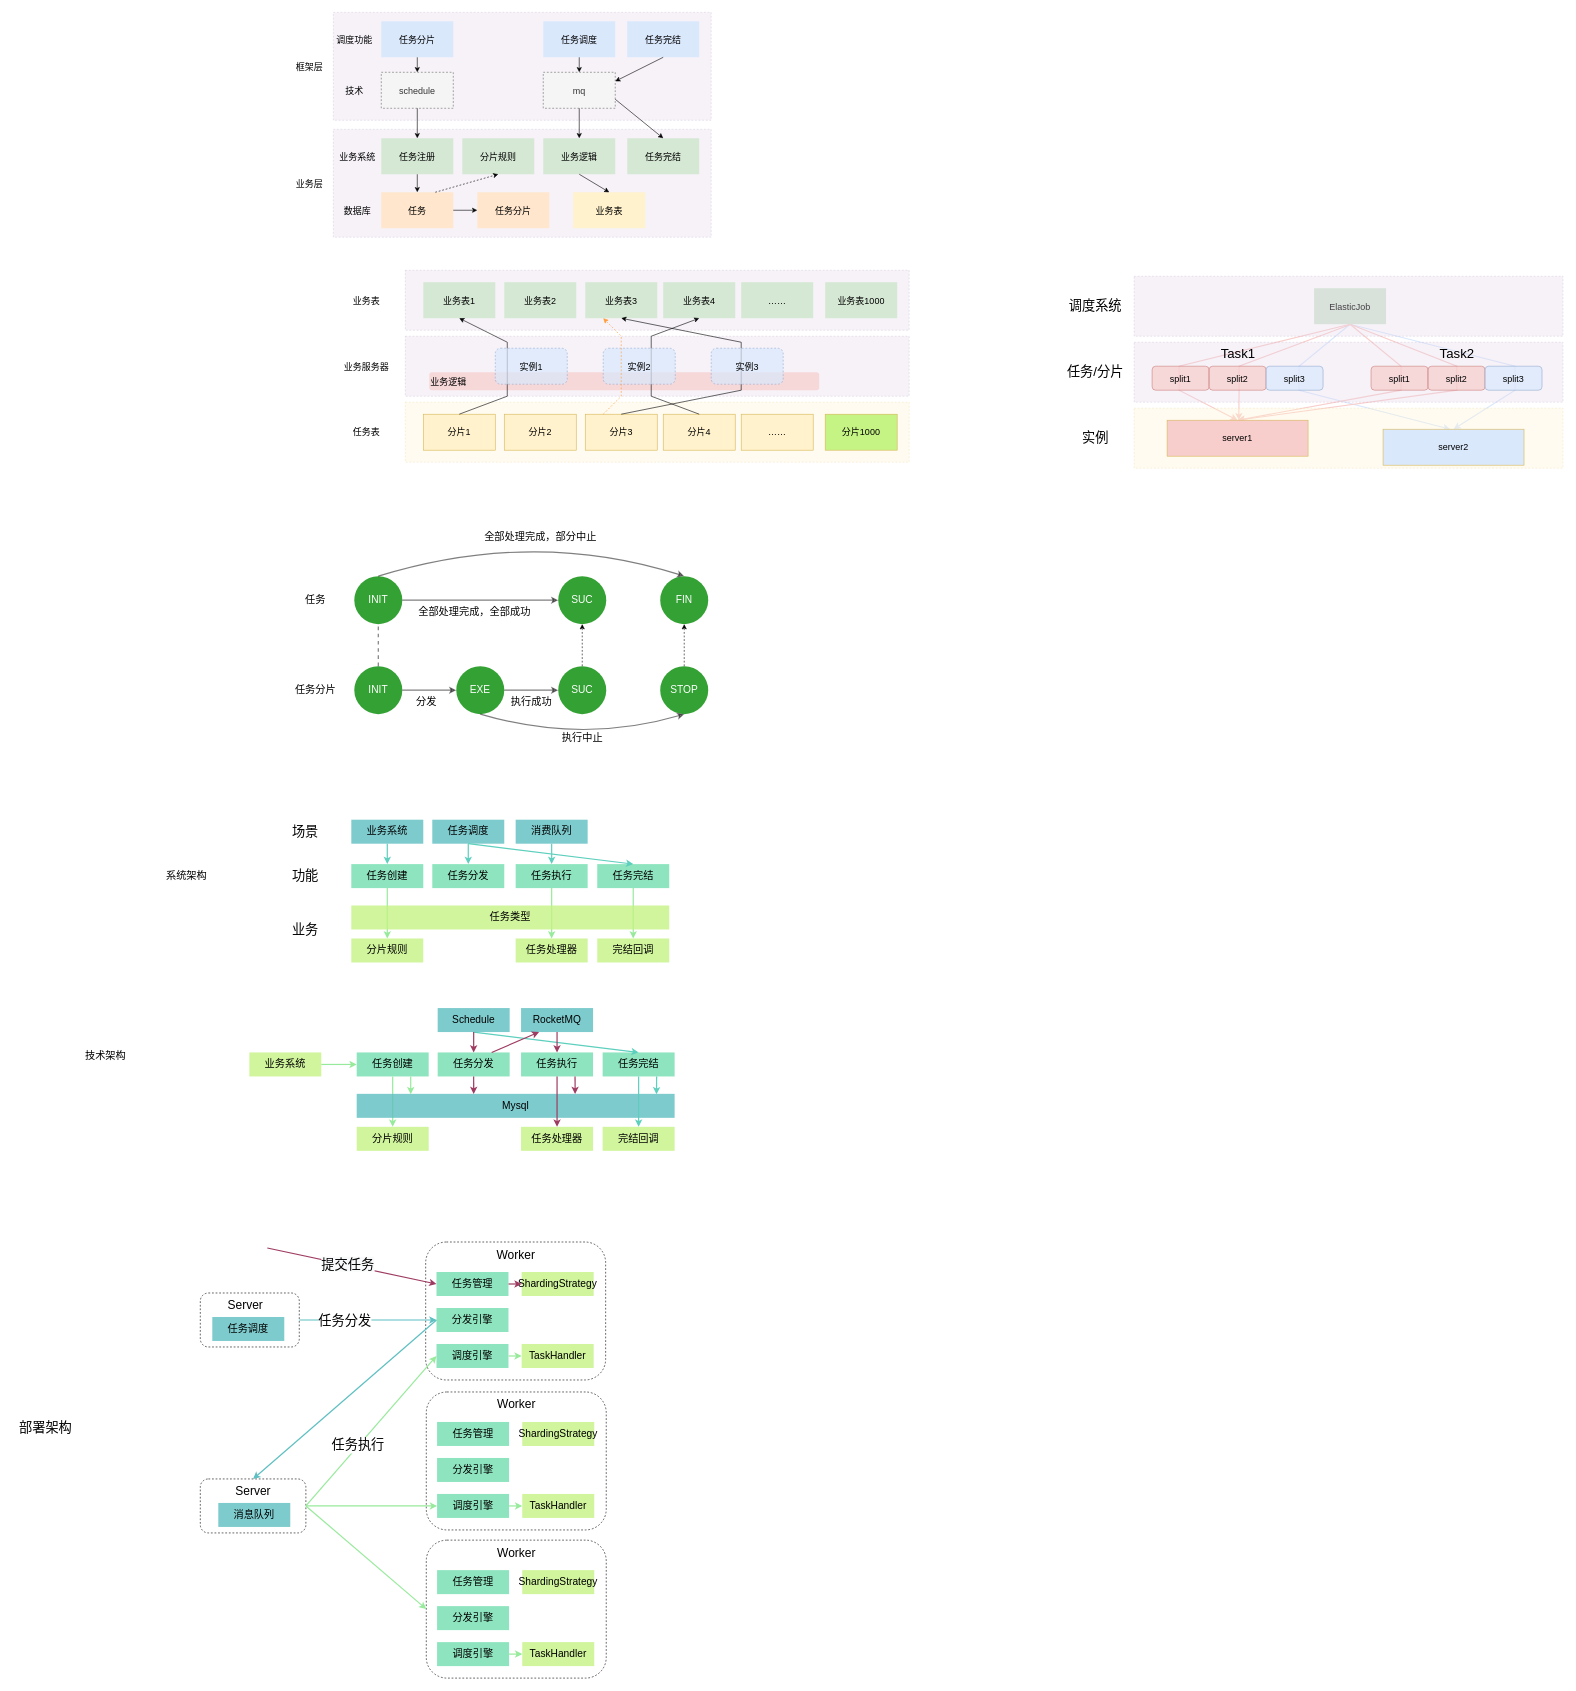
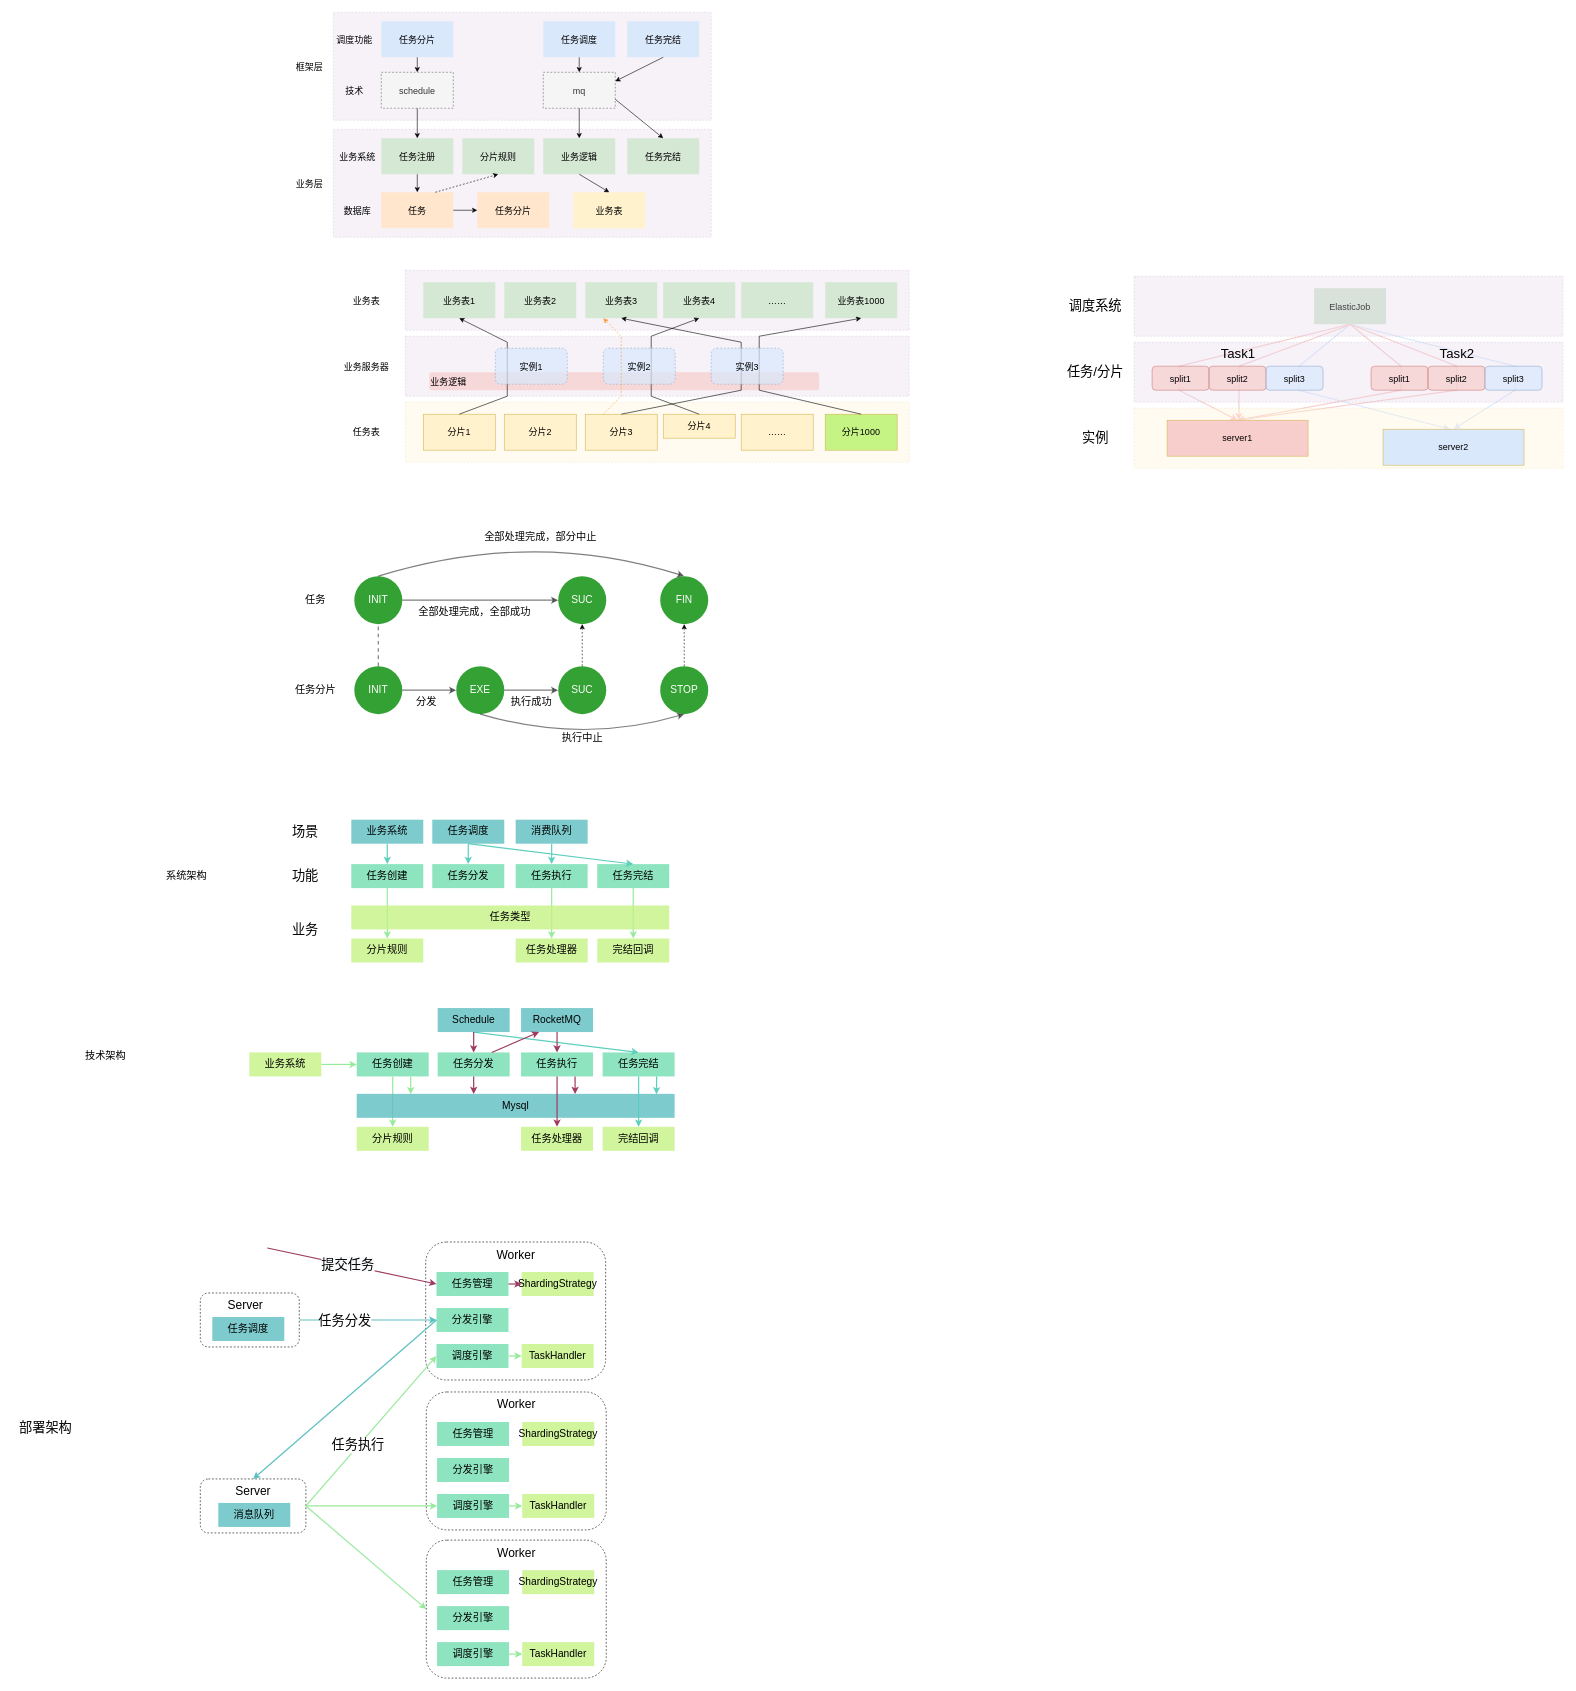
none -> (809, 402)
(699, 432) -> (699, 426)
